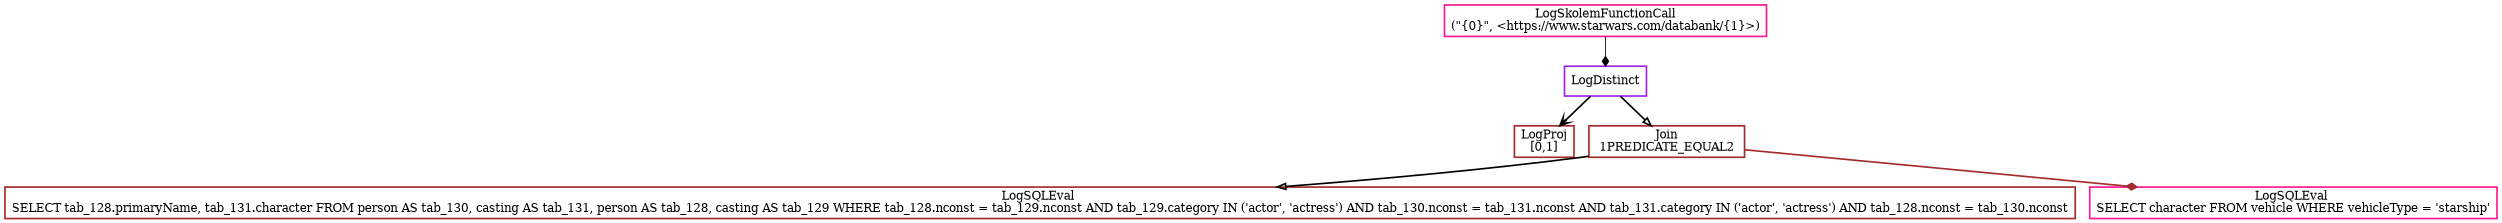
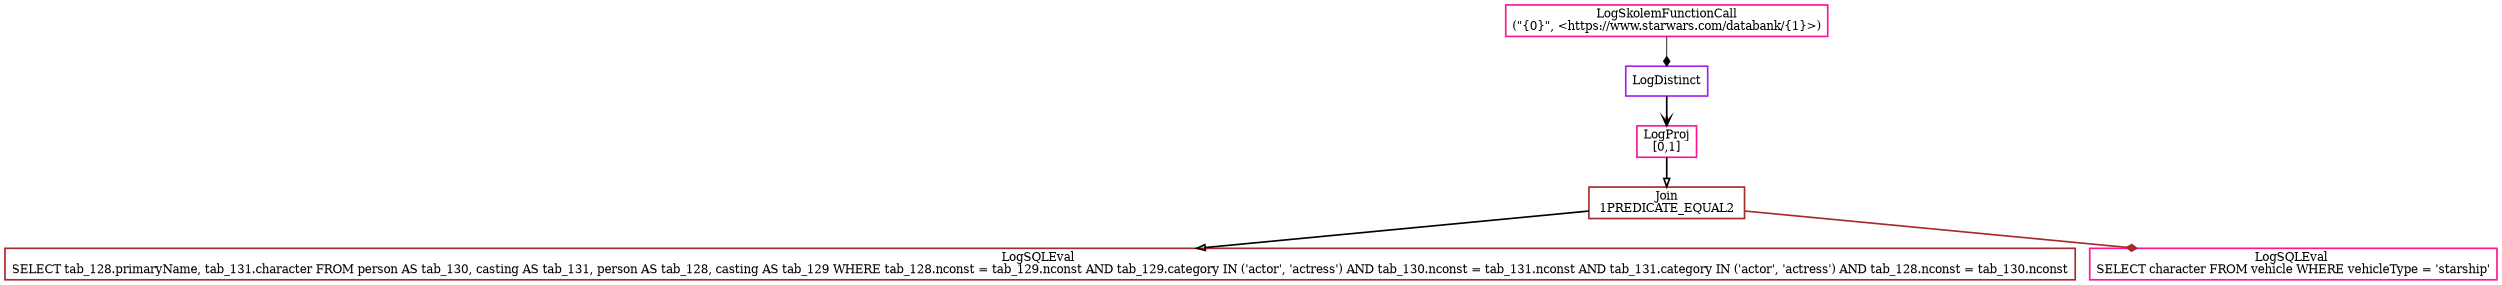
(1633, 108) -> (1667, 168)
(1544, 142) -> (1667, 142)
